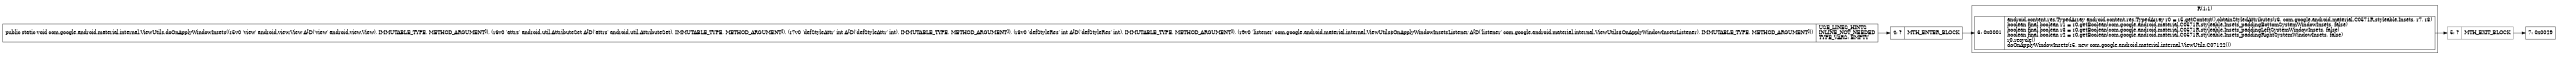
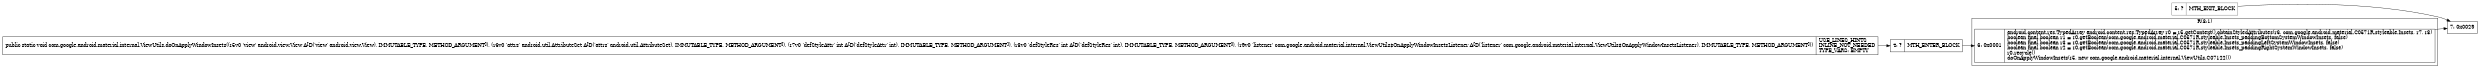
(2205, 9) -> (2205, 22)
(2440, 33) -> (2440, 29)
